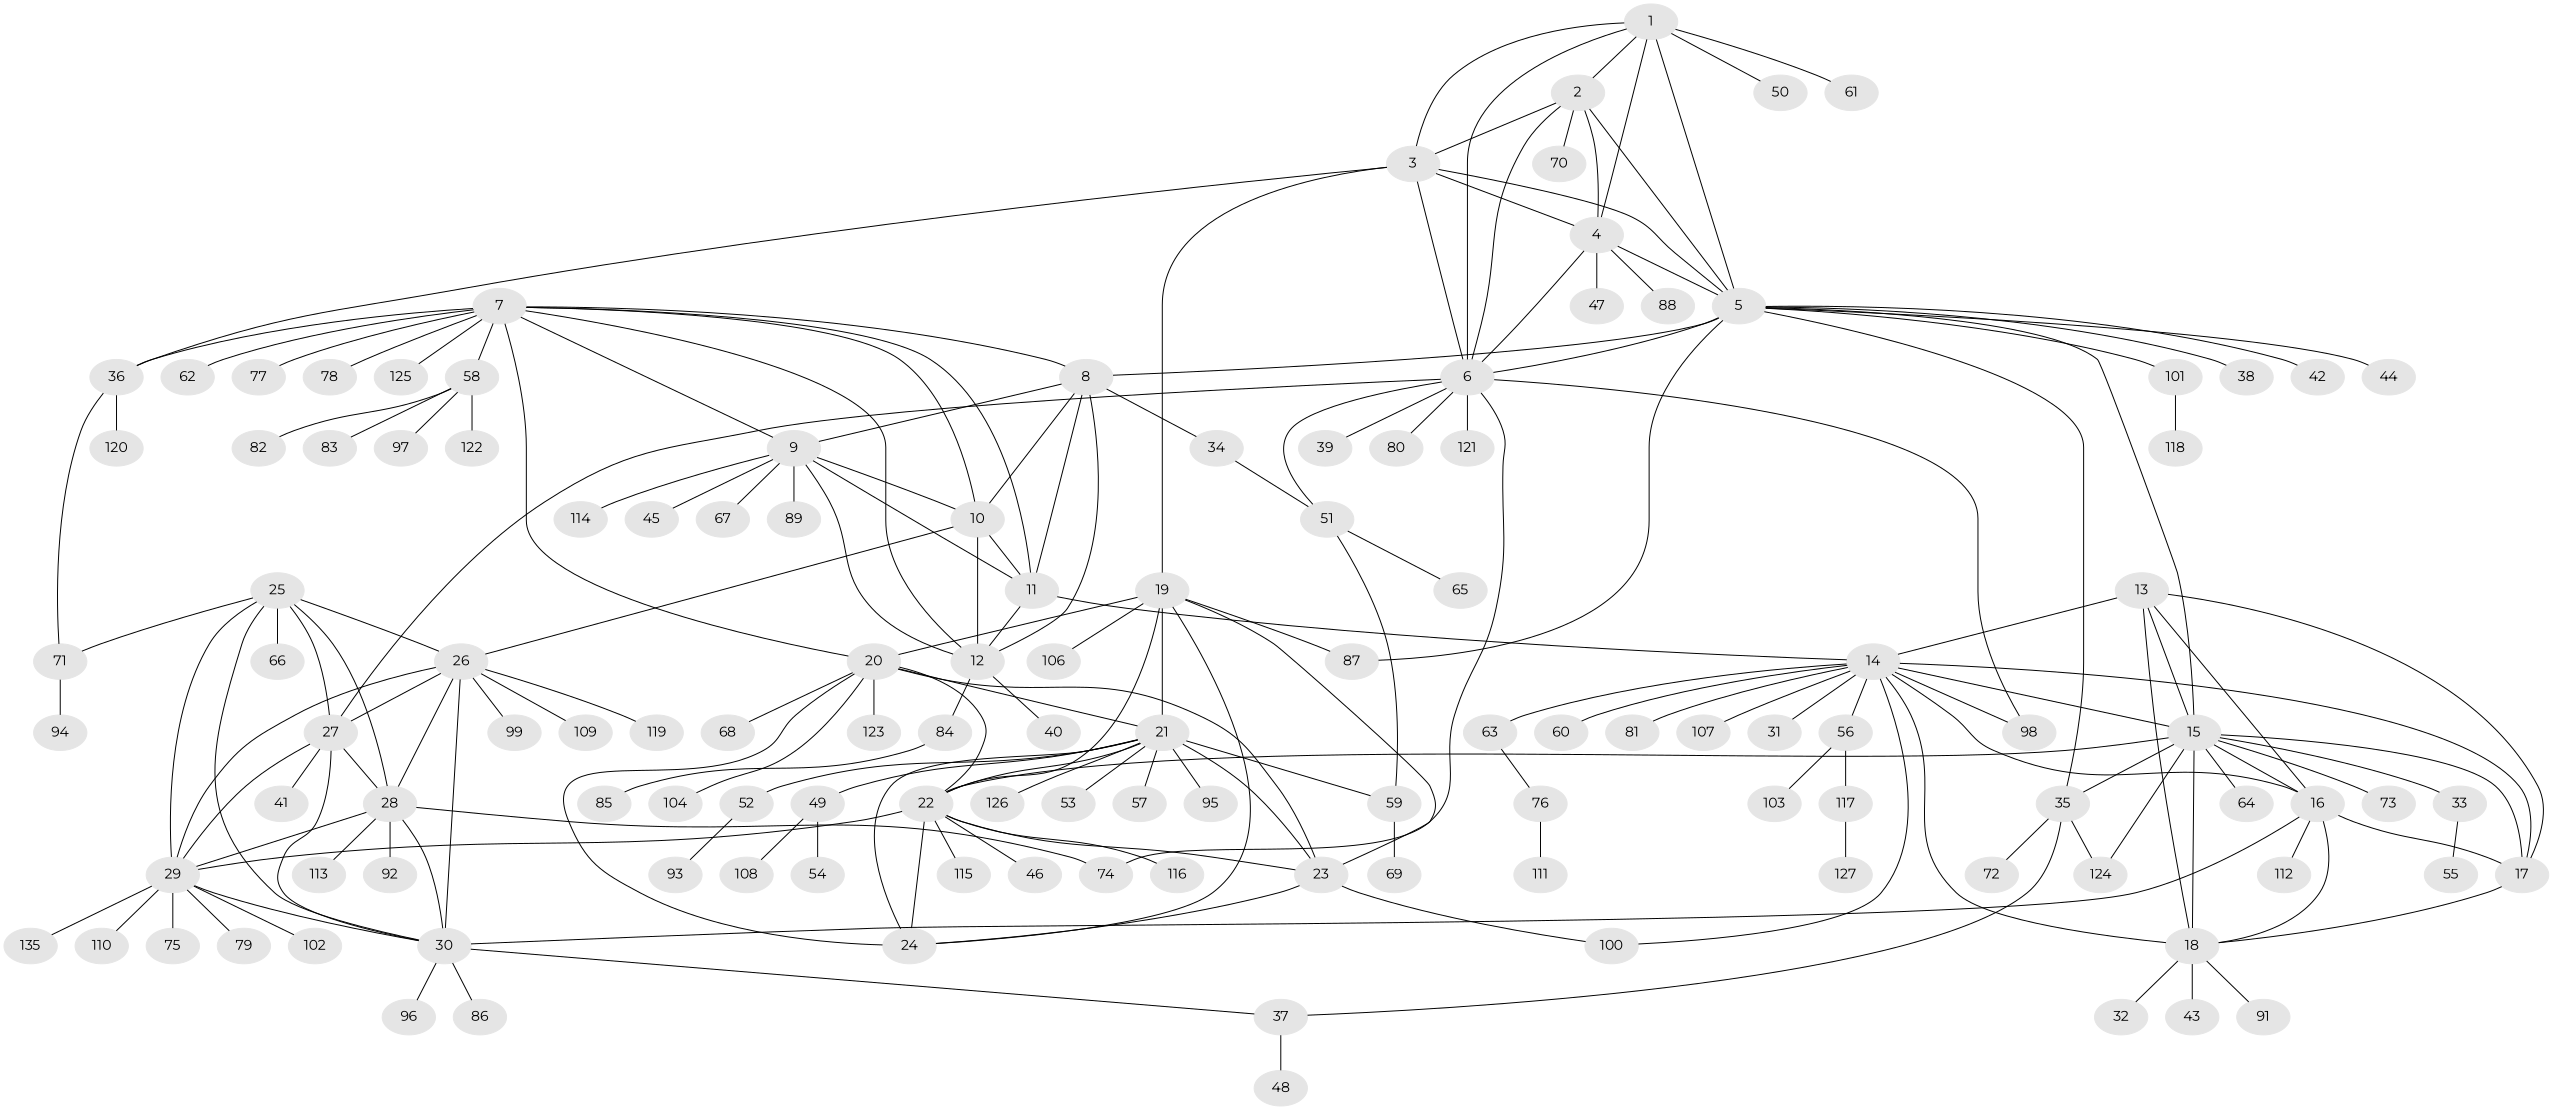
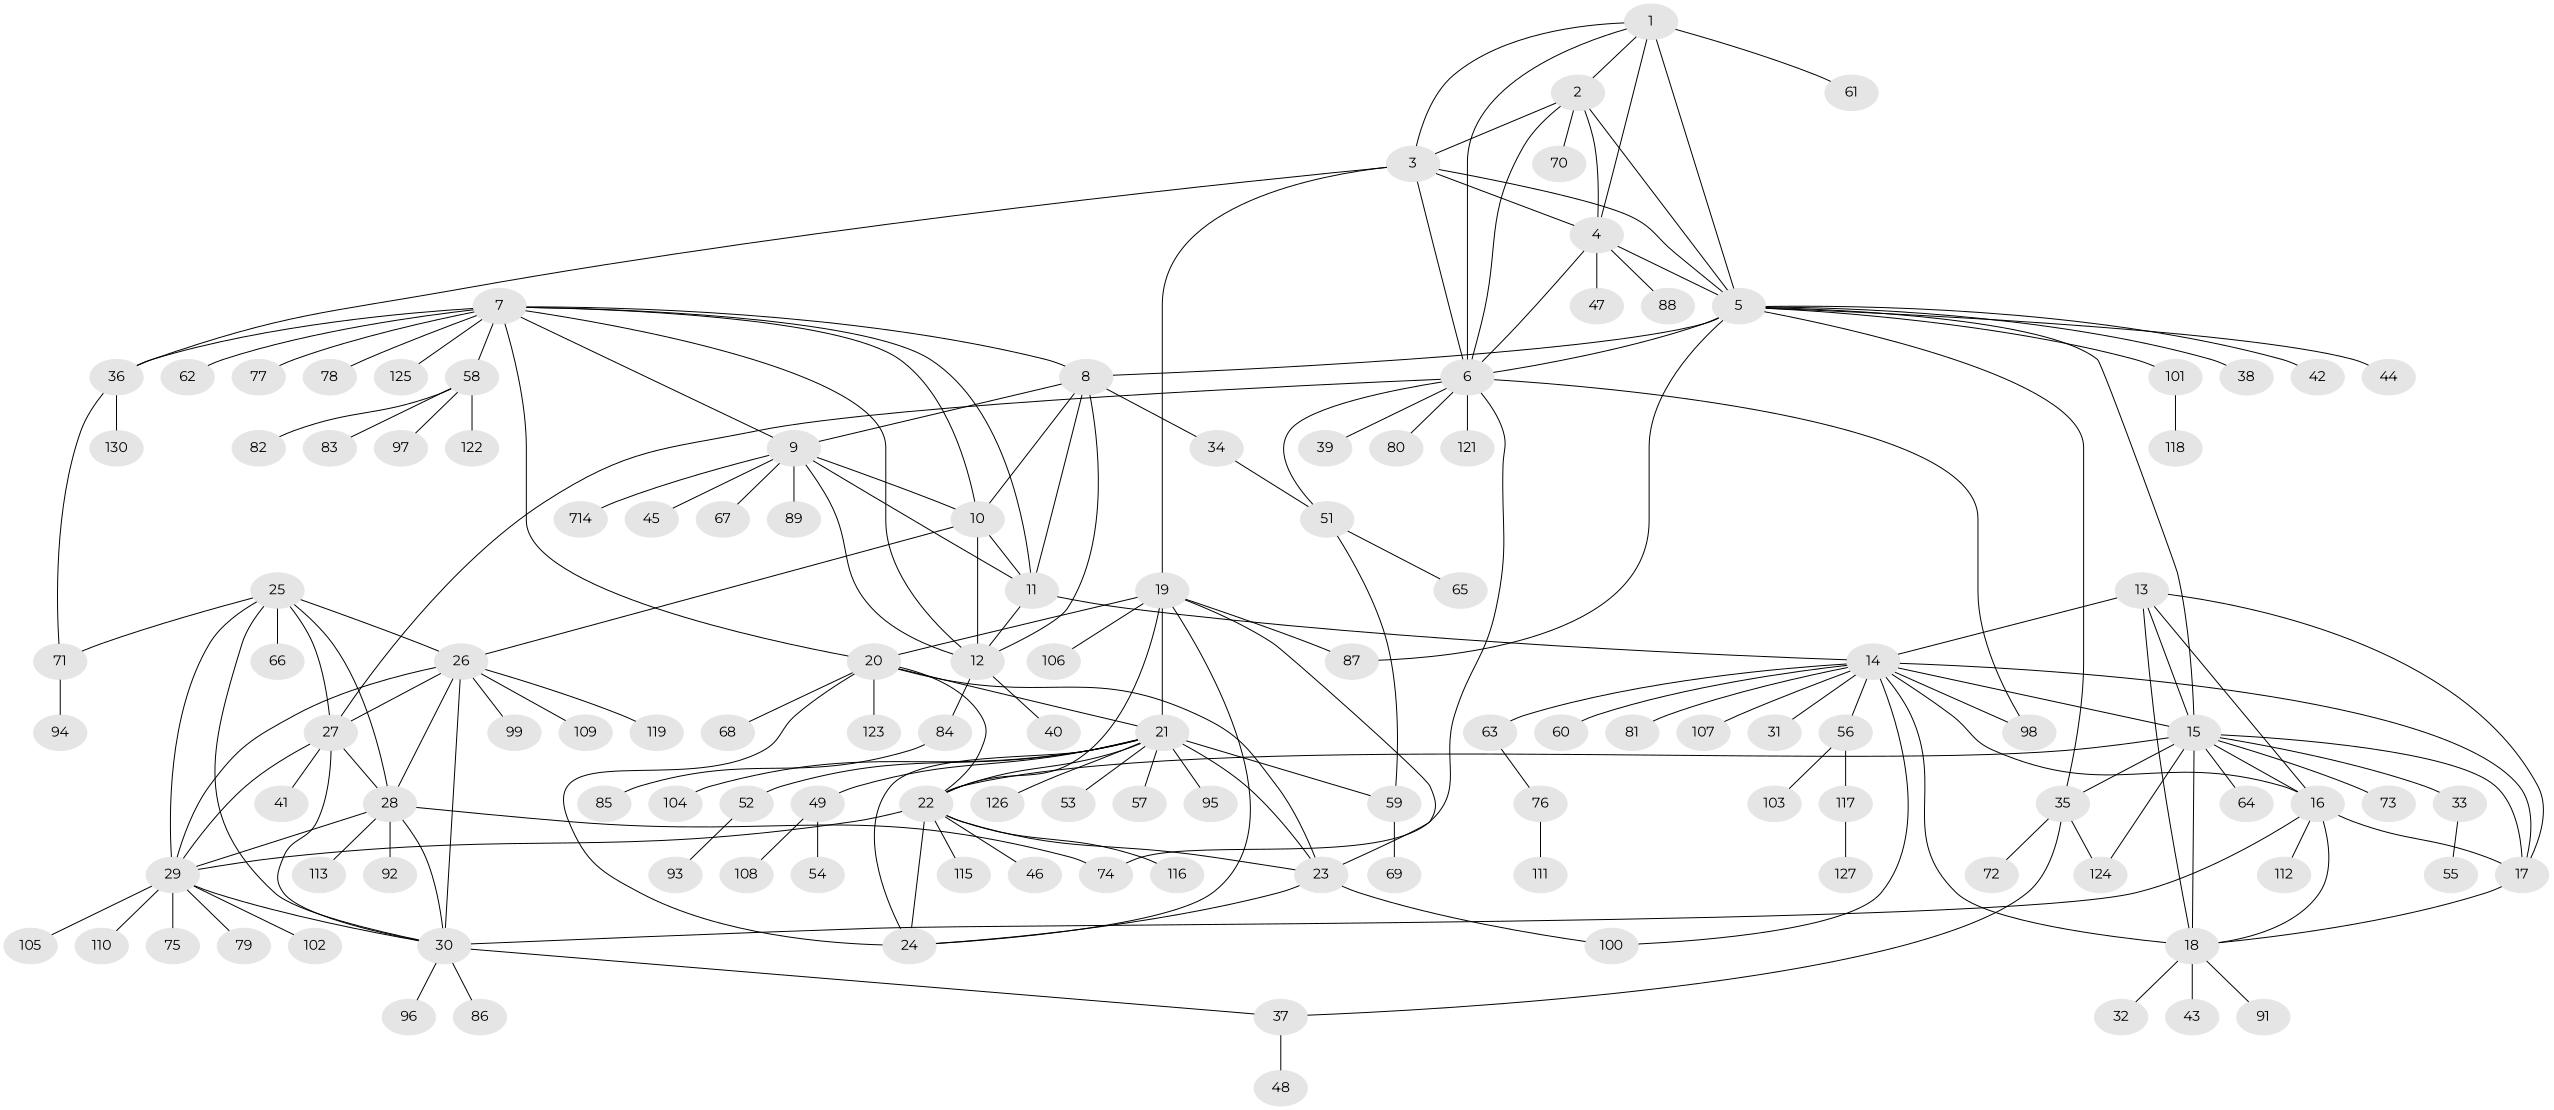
(1780, 93) -> none
(117, 448) -> (117, 448)
(581, 519) -> (581, 519)
(792, 753) -> (916, 762)
(31, 946) -> (31, 946)
